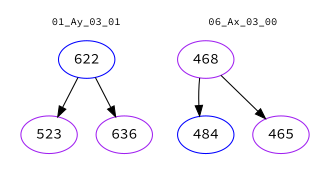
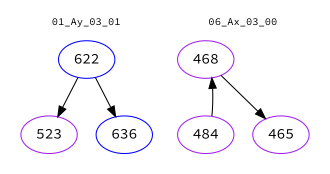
(199, 92) -> (213, 102)
(124, 135) -> (124, 135)
(206, 135) -> (206, 135)
